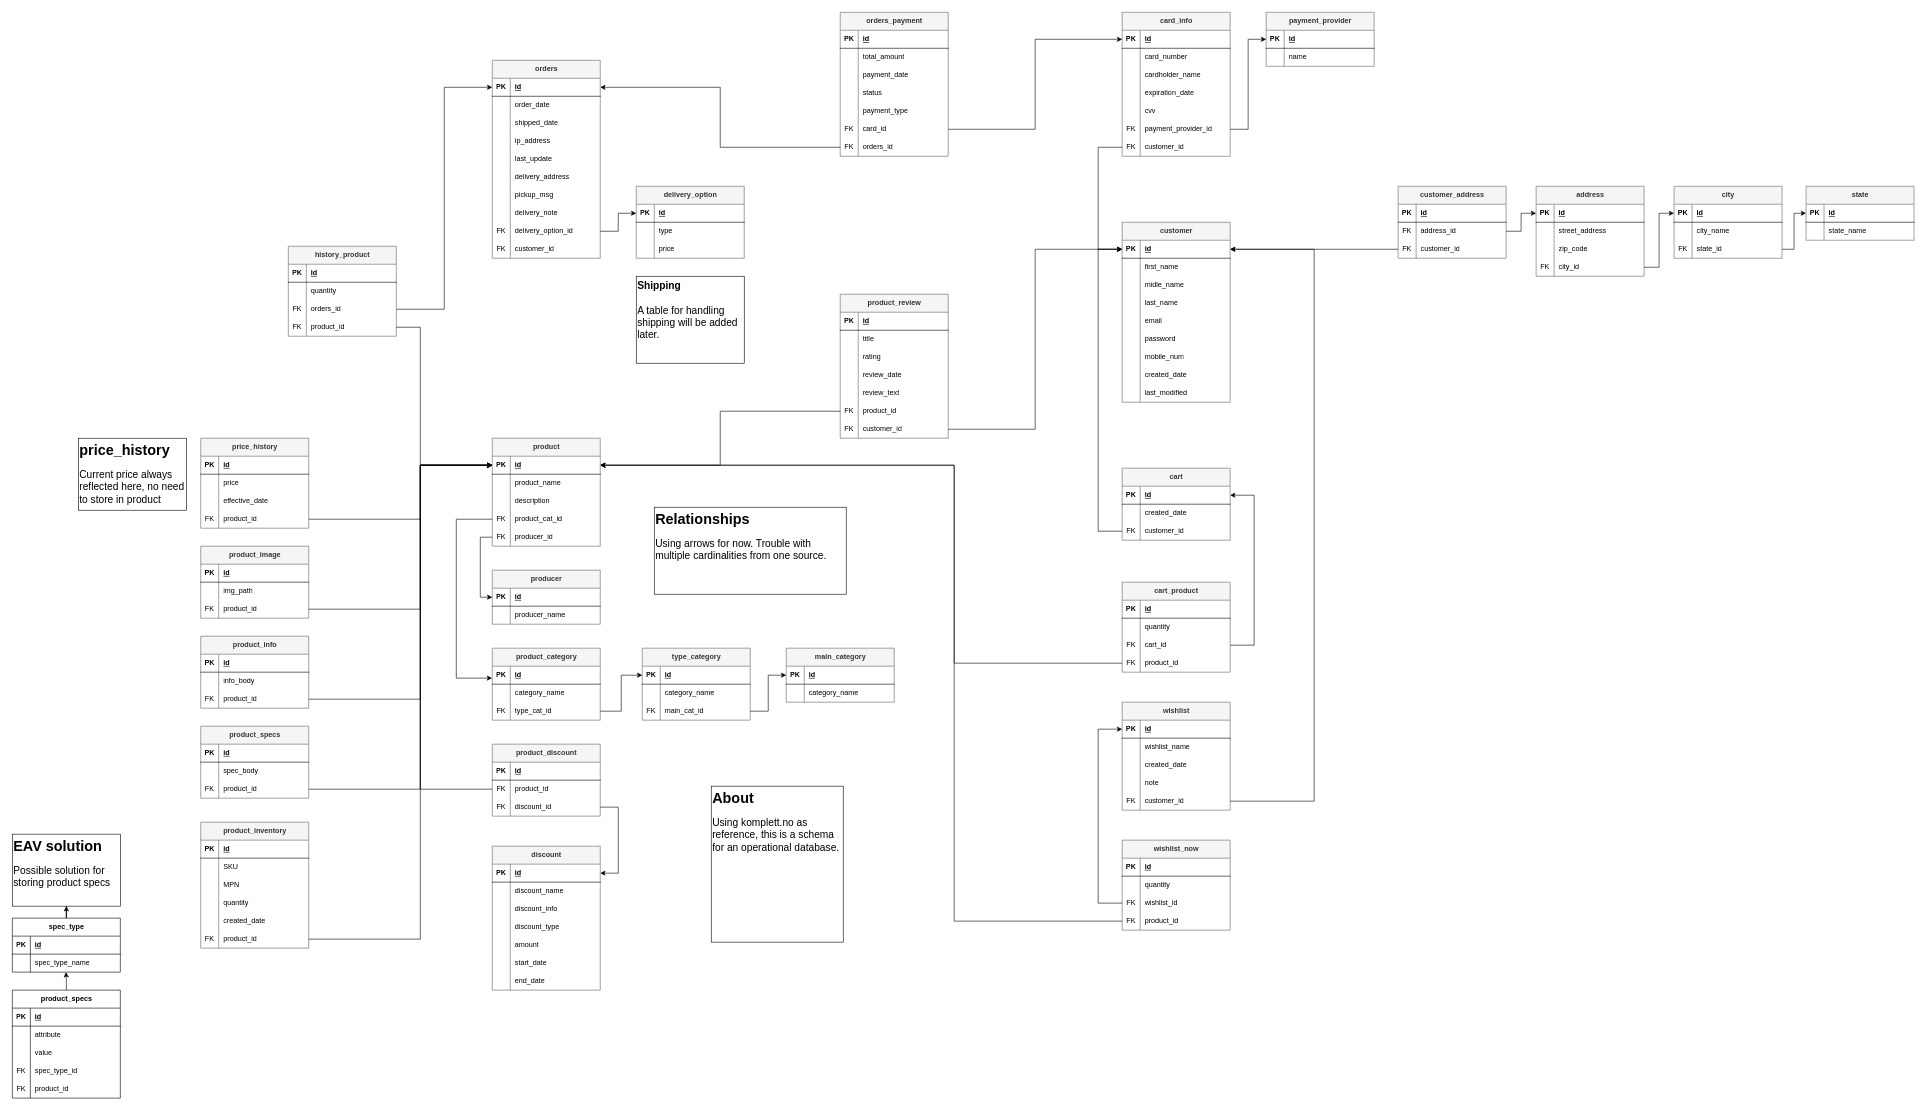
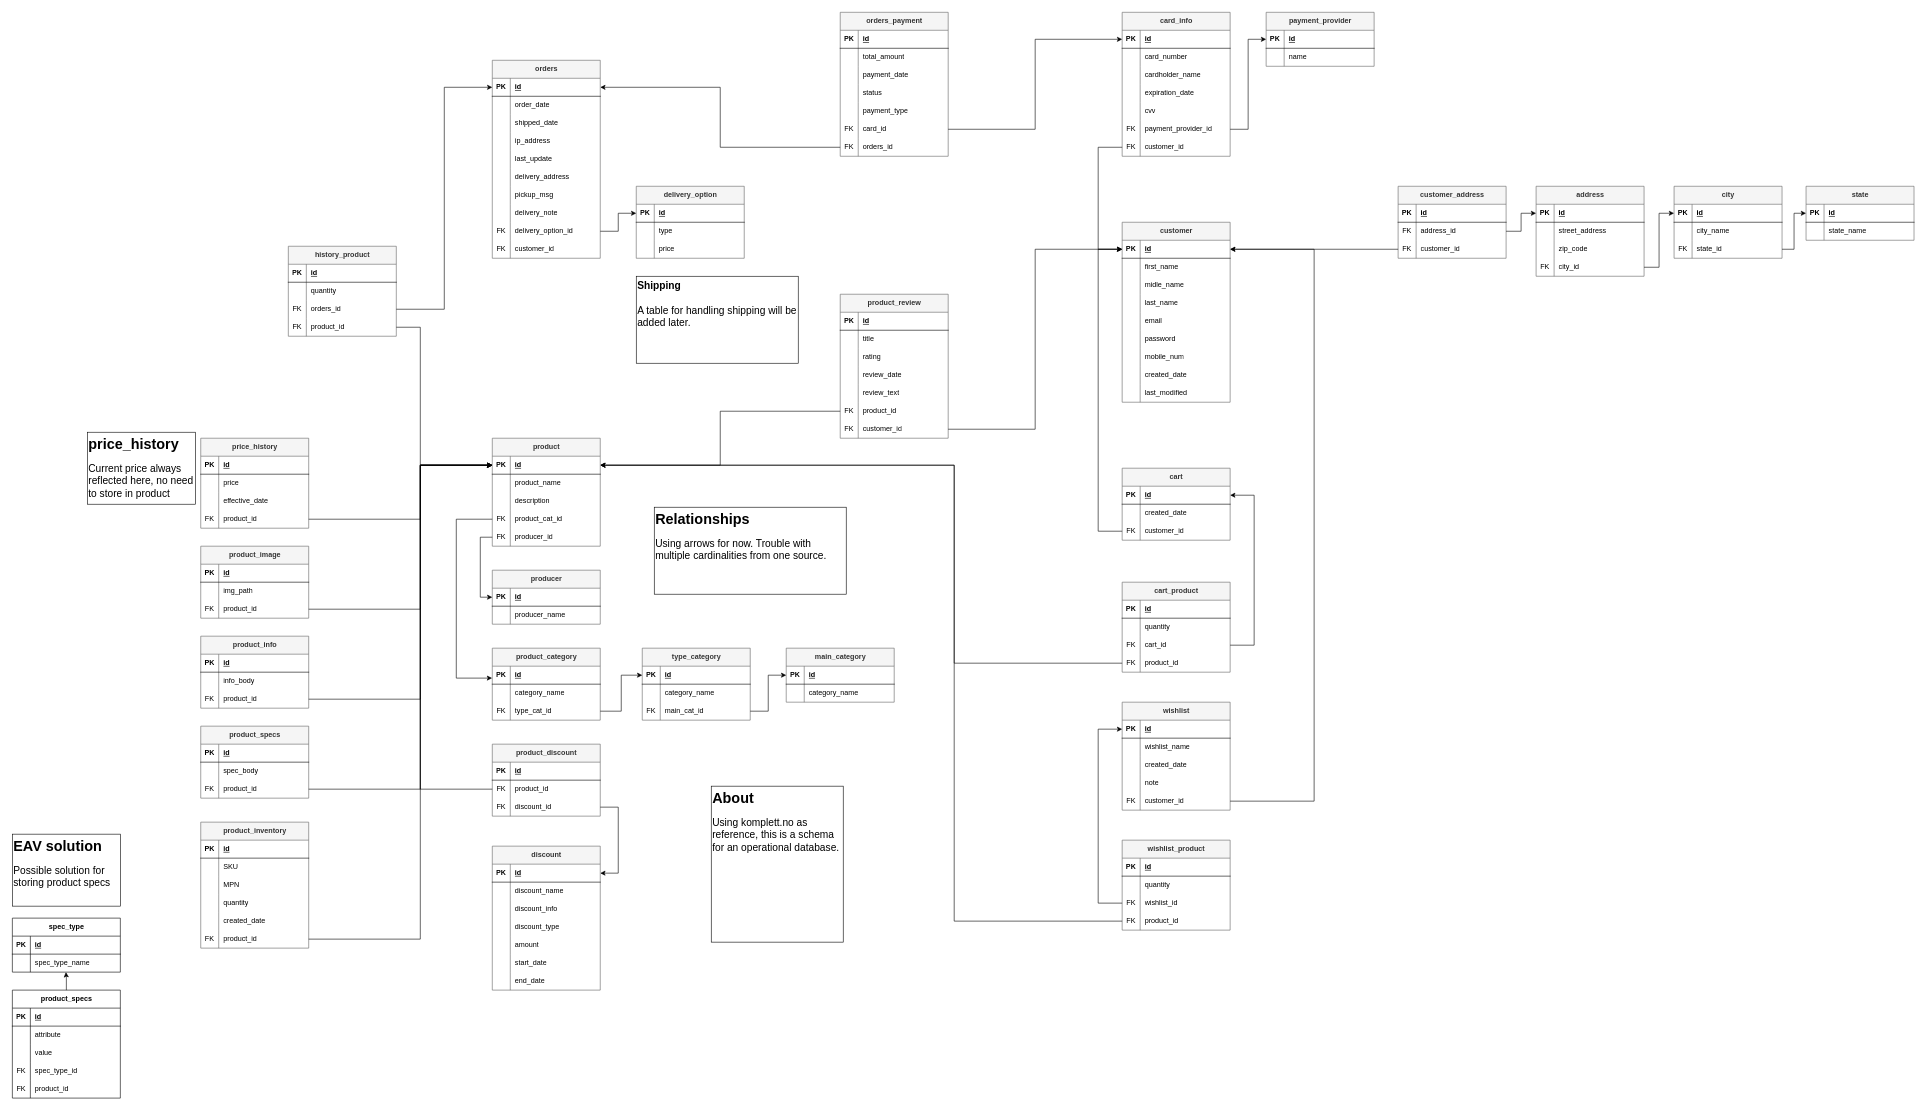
(690, 320) -> (717, 320)
(132, 474) -> (141, 468)
(1177, 849) -> (1177, 849)
(66, 910) -> none
